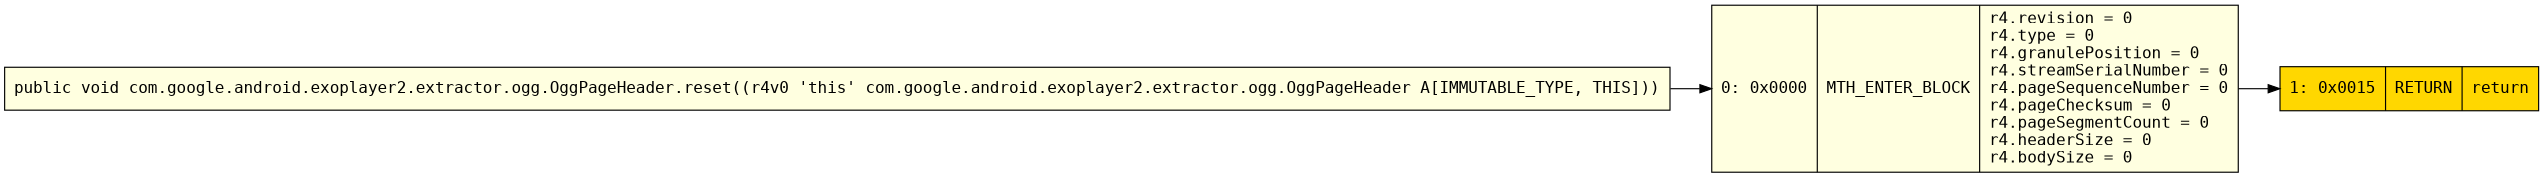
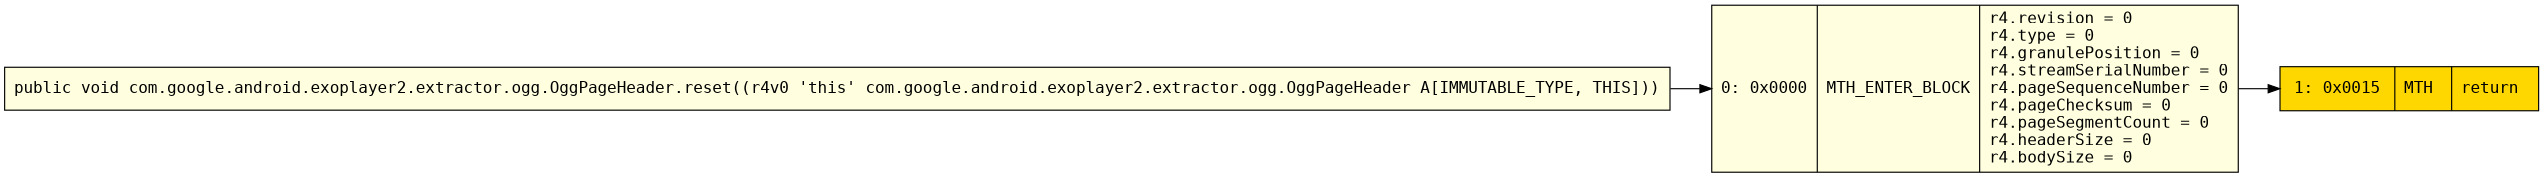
(2424, 88) -> (2419, 88)
